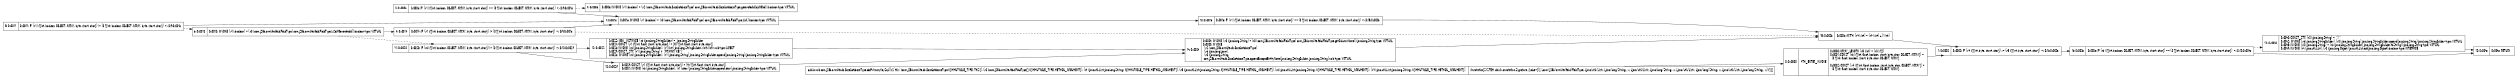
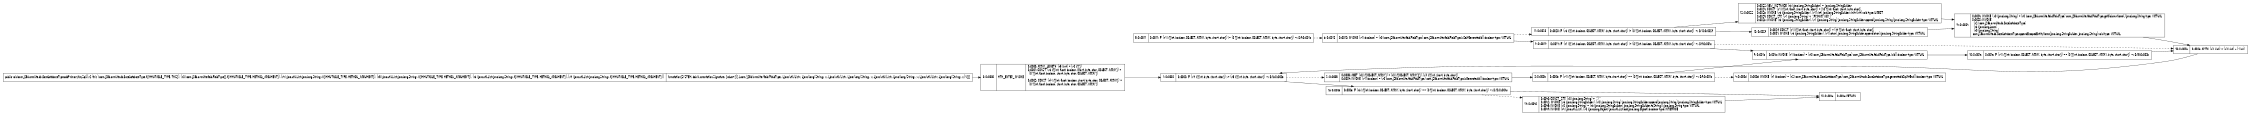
(393, 23) -> none
none -> (1418, 77)
